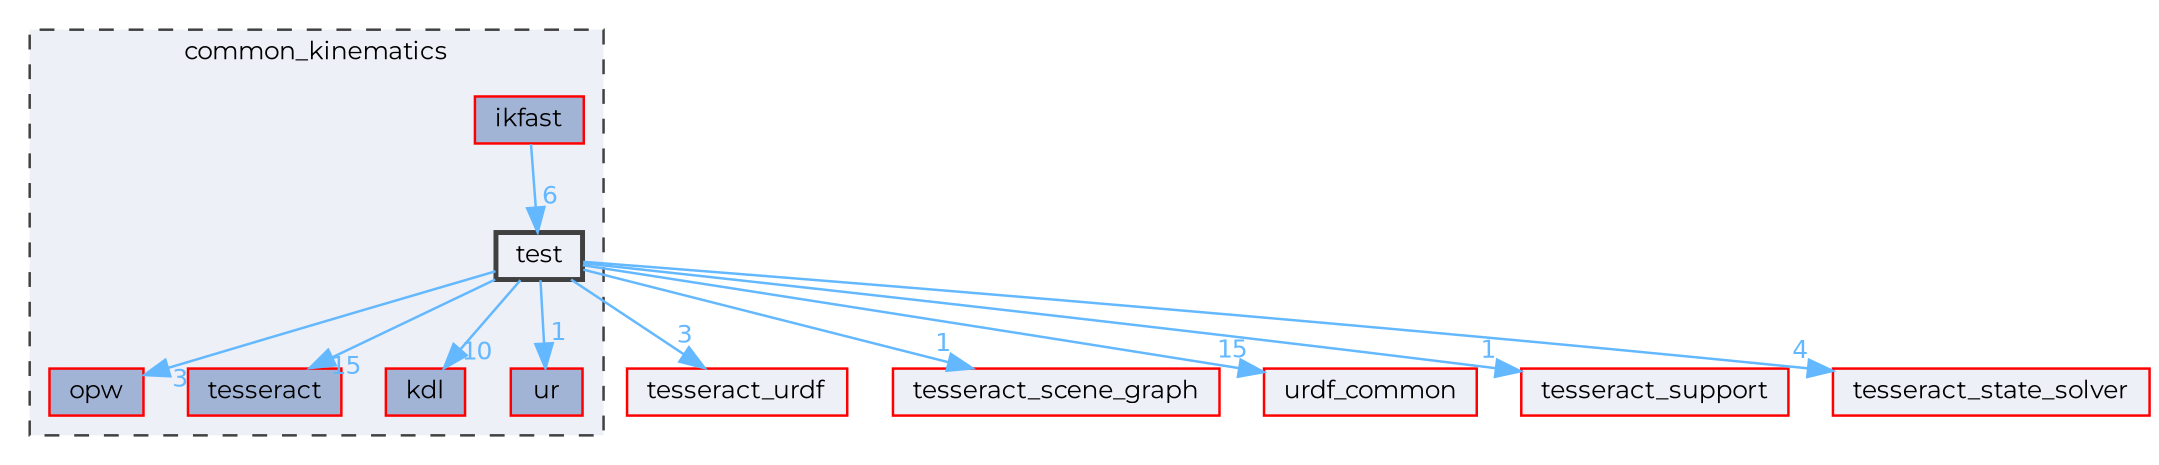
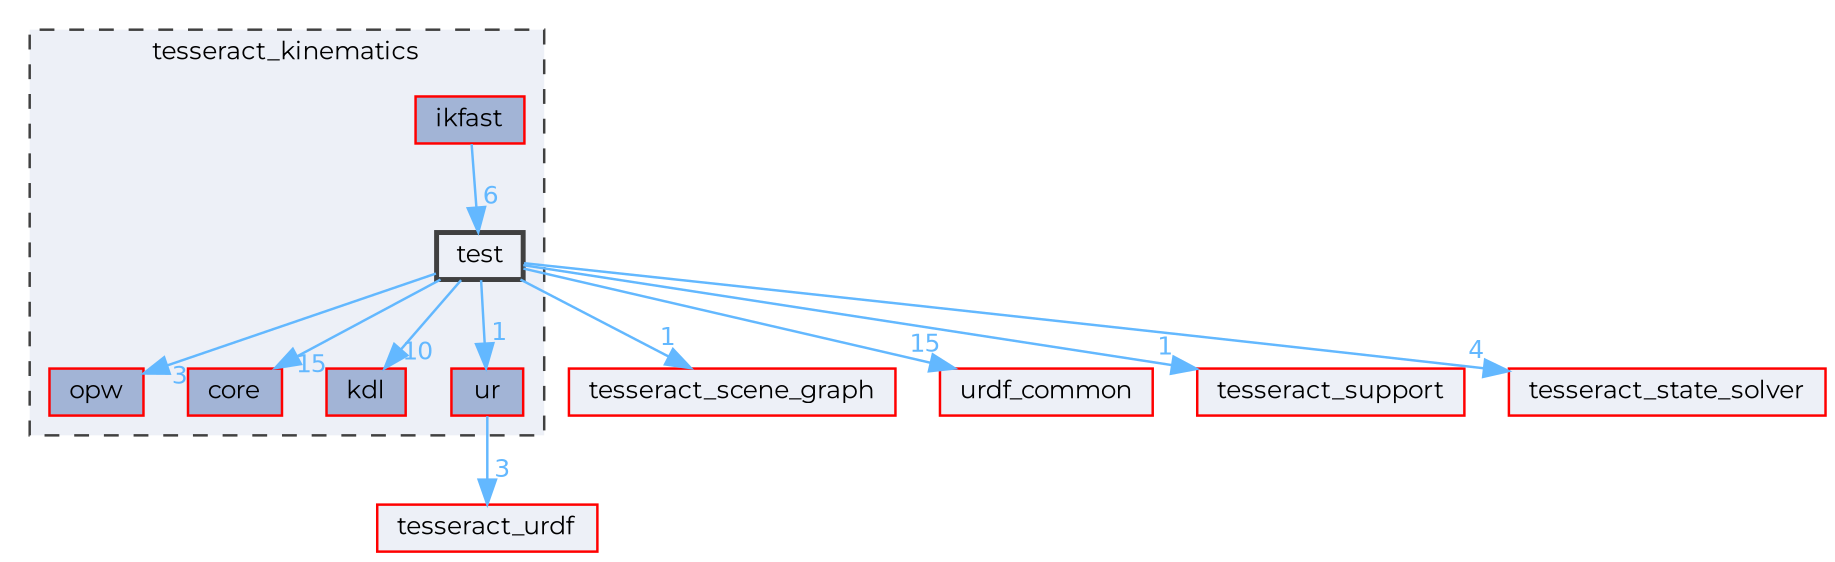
(317, 53) -> (287, 53)
(627, 317) -> (487, 451)
(265, 392) -> (235, 392)
